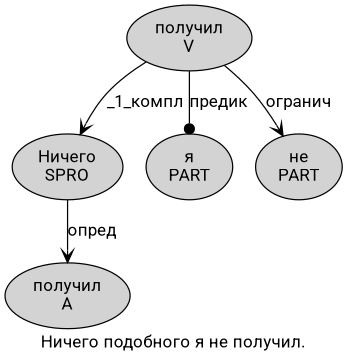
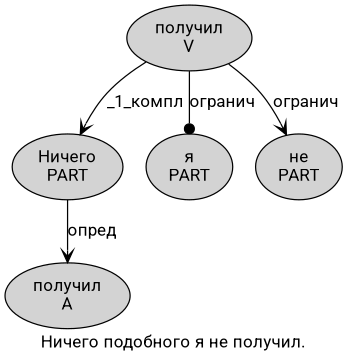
(219, 102) -> (223, 102)
(68, 167) -> (68, 167)
